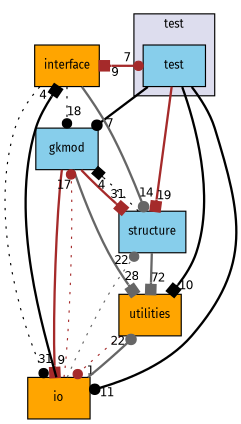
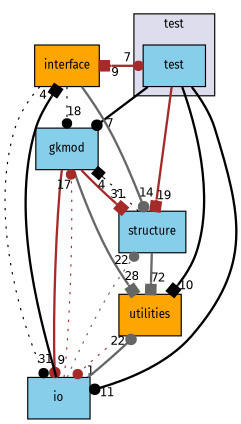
(55, 268) -> (55, 269)
(59, 398) -> (59, 398)
